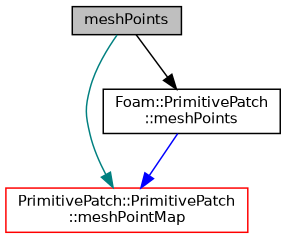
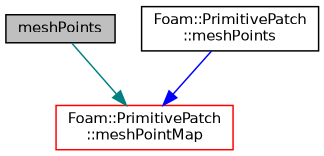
(152, 56) -> none
(127, 210) -> (145, 128)
